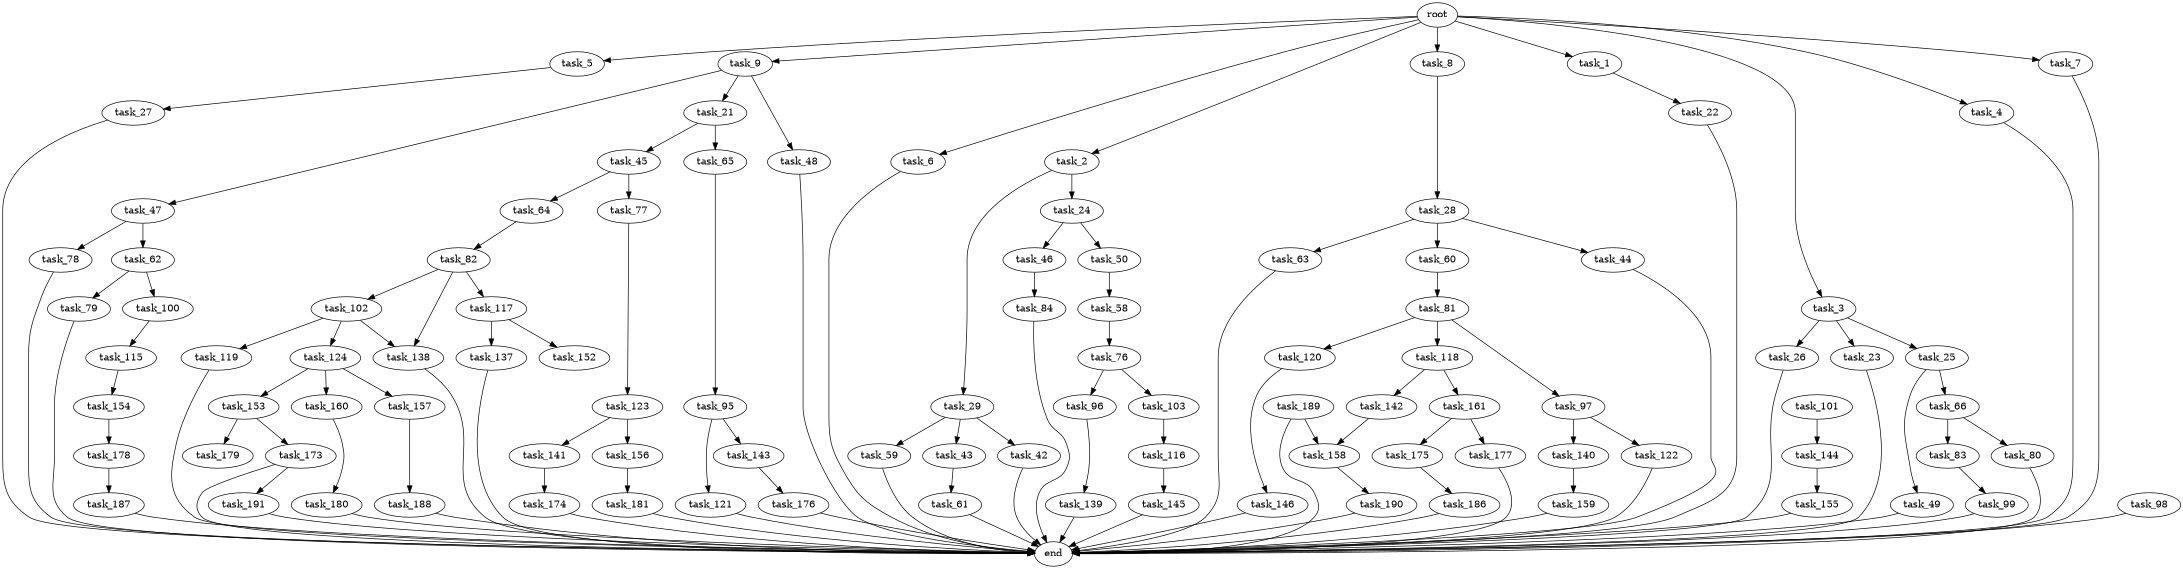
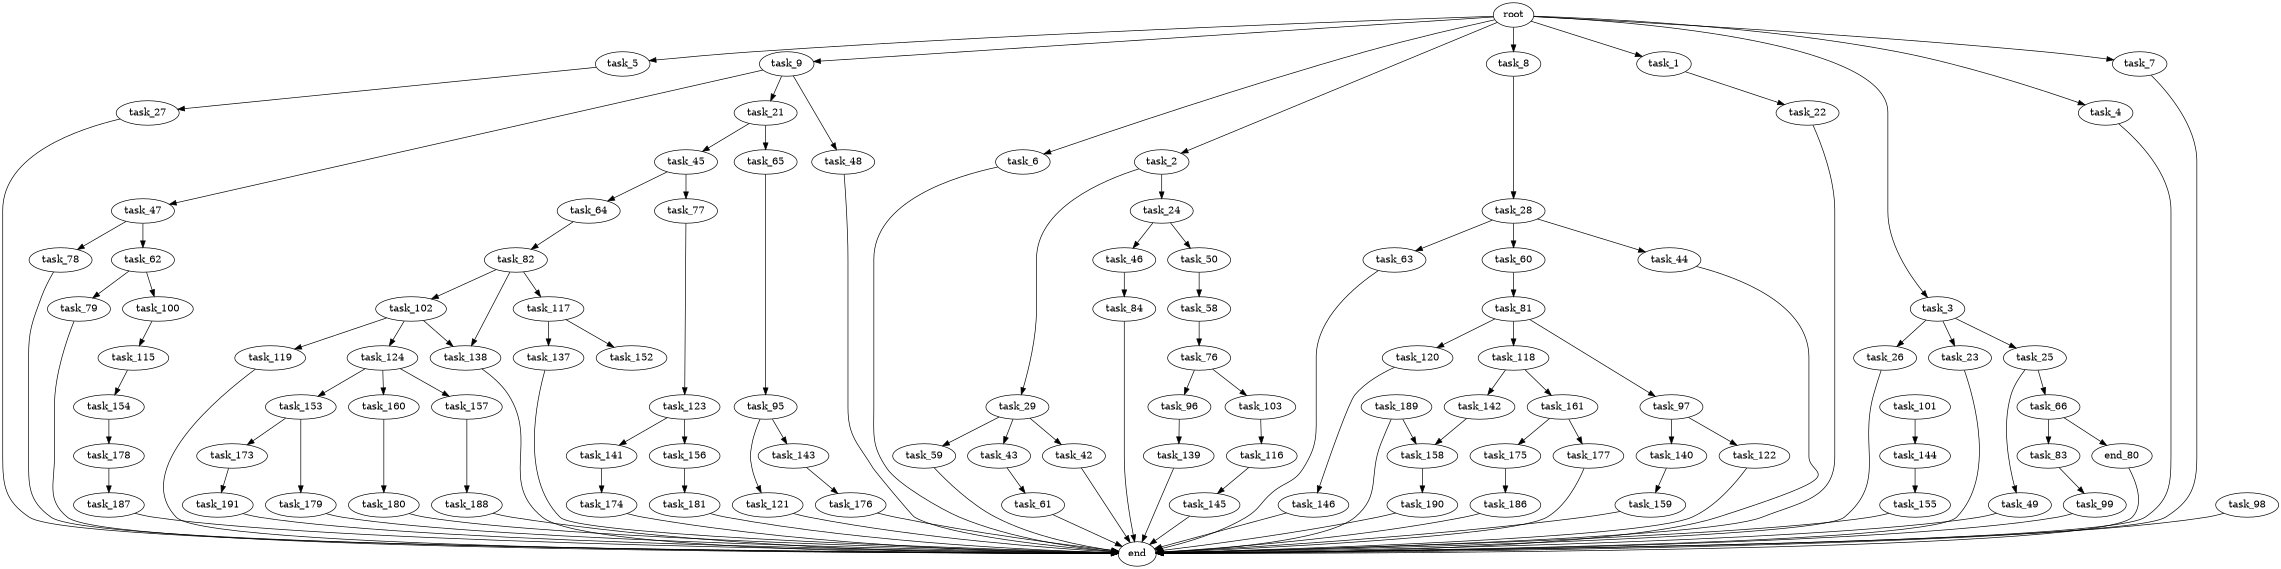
(2023, 456) -> (2122, 456)
(561, 546) -> (522, 533)
